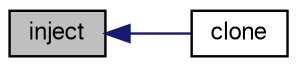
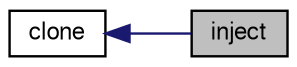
(160, 34) -> (160, 34)
